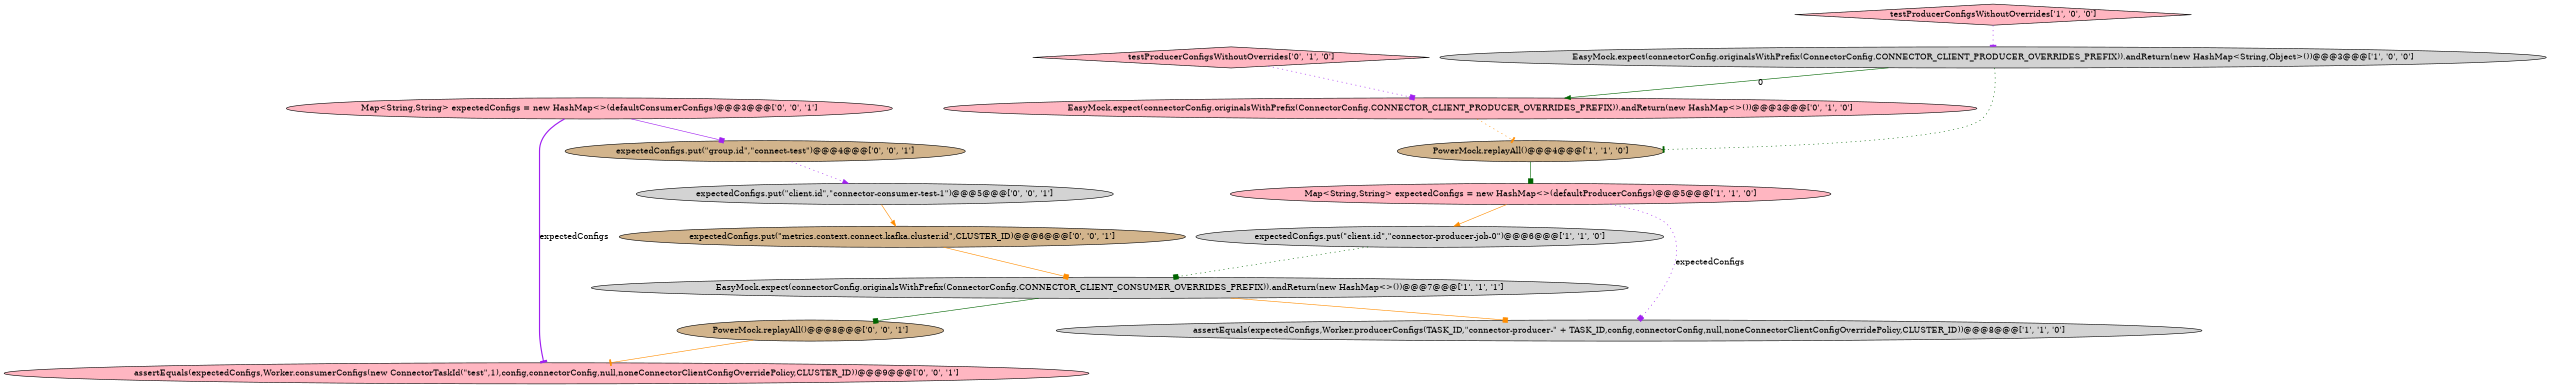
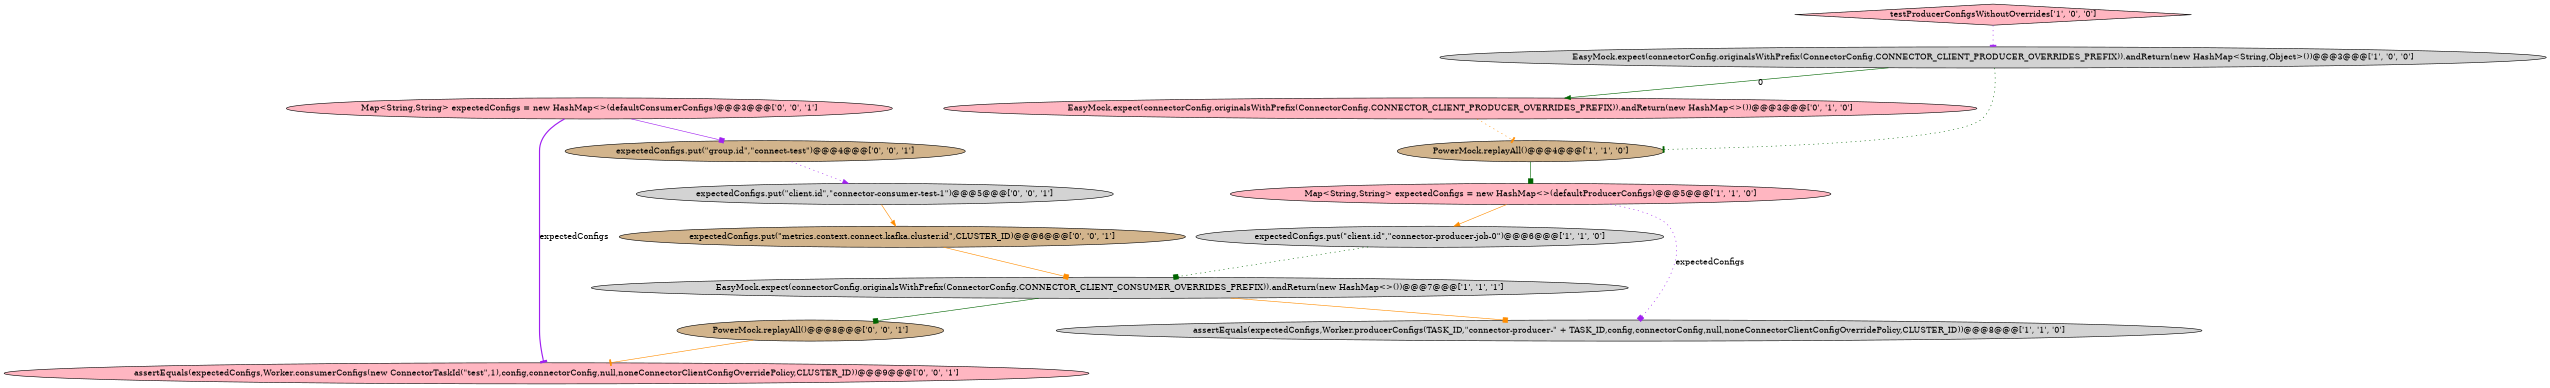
(1231, 57) -> none
